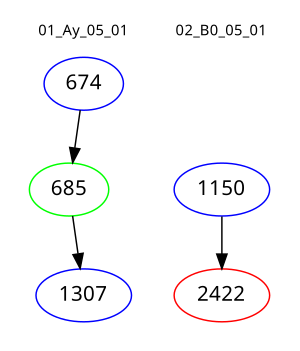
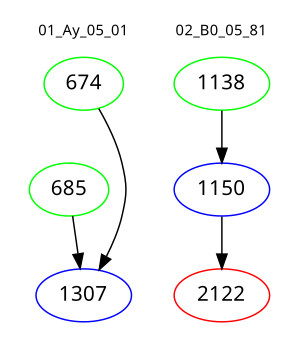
(222, 32) -> (222, 32)
(84, 84) -> (84, 84)
none -> (222, 84)
(78, 129) -> (125, 182)
(222, 295) -> (222, 295)
